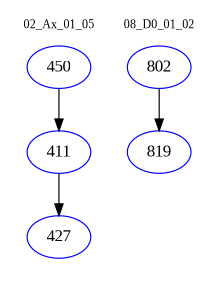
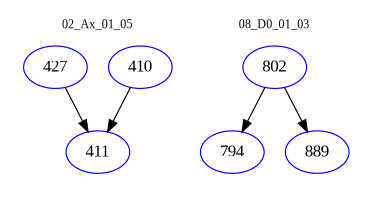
(160, 25) -> (275, 25)
(59, 67) -> (140, 67)
(159, 152) -> (317, 152)
none -> (232, 152)
(59, 189) -> (74, 104)
